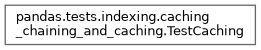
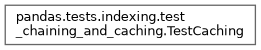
(130, 25) -> (130, 25)
